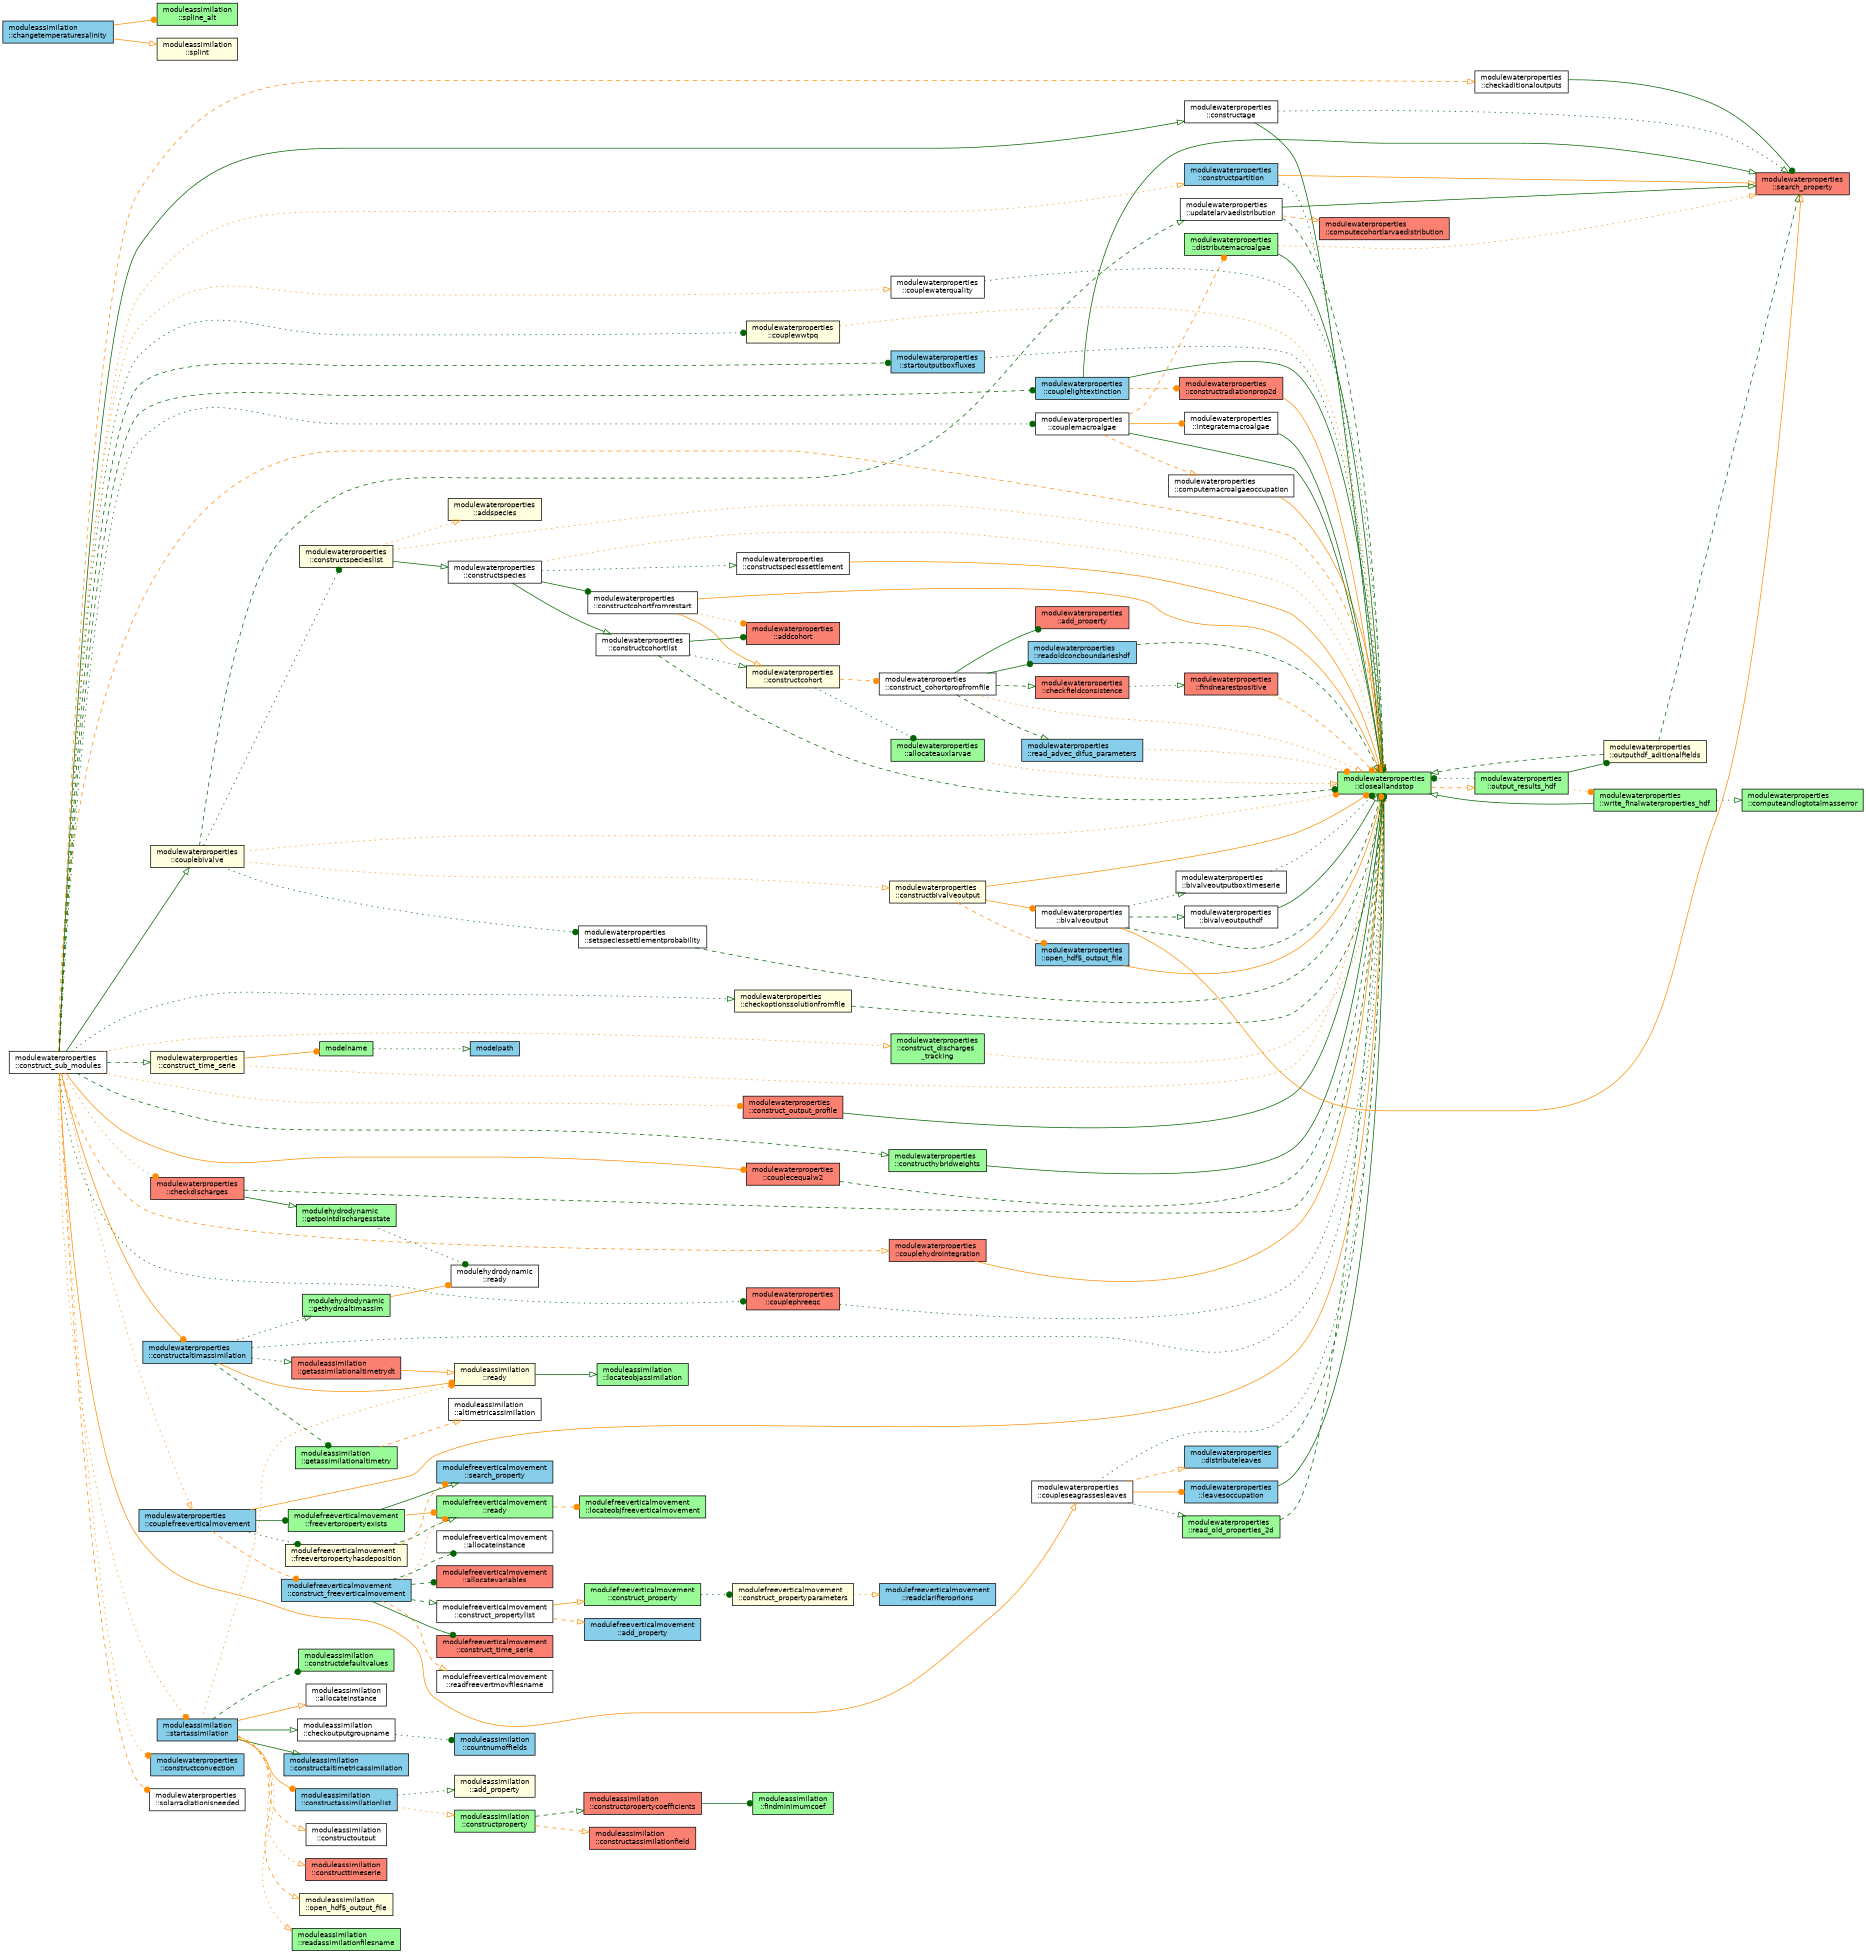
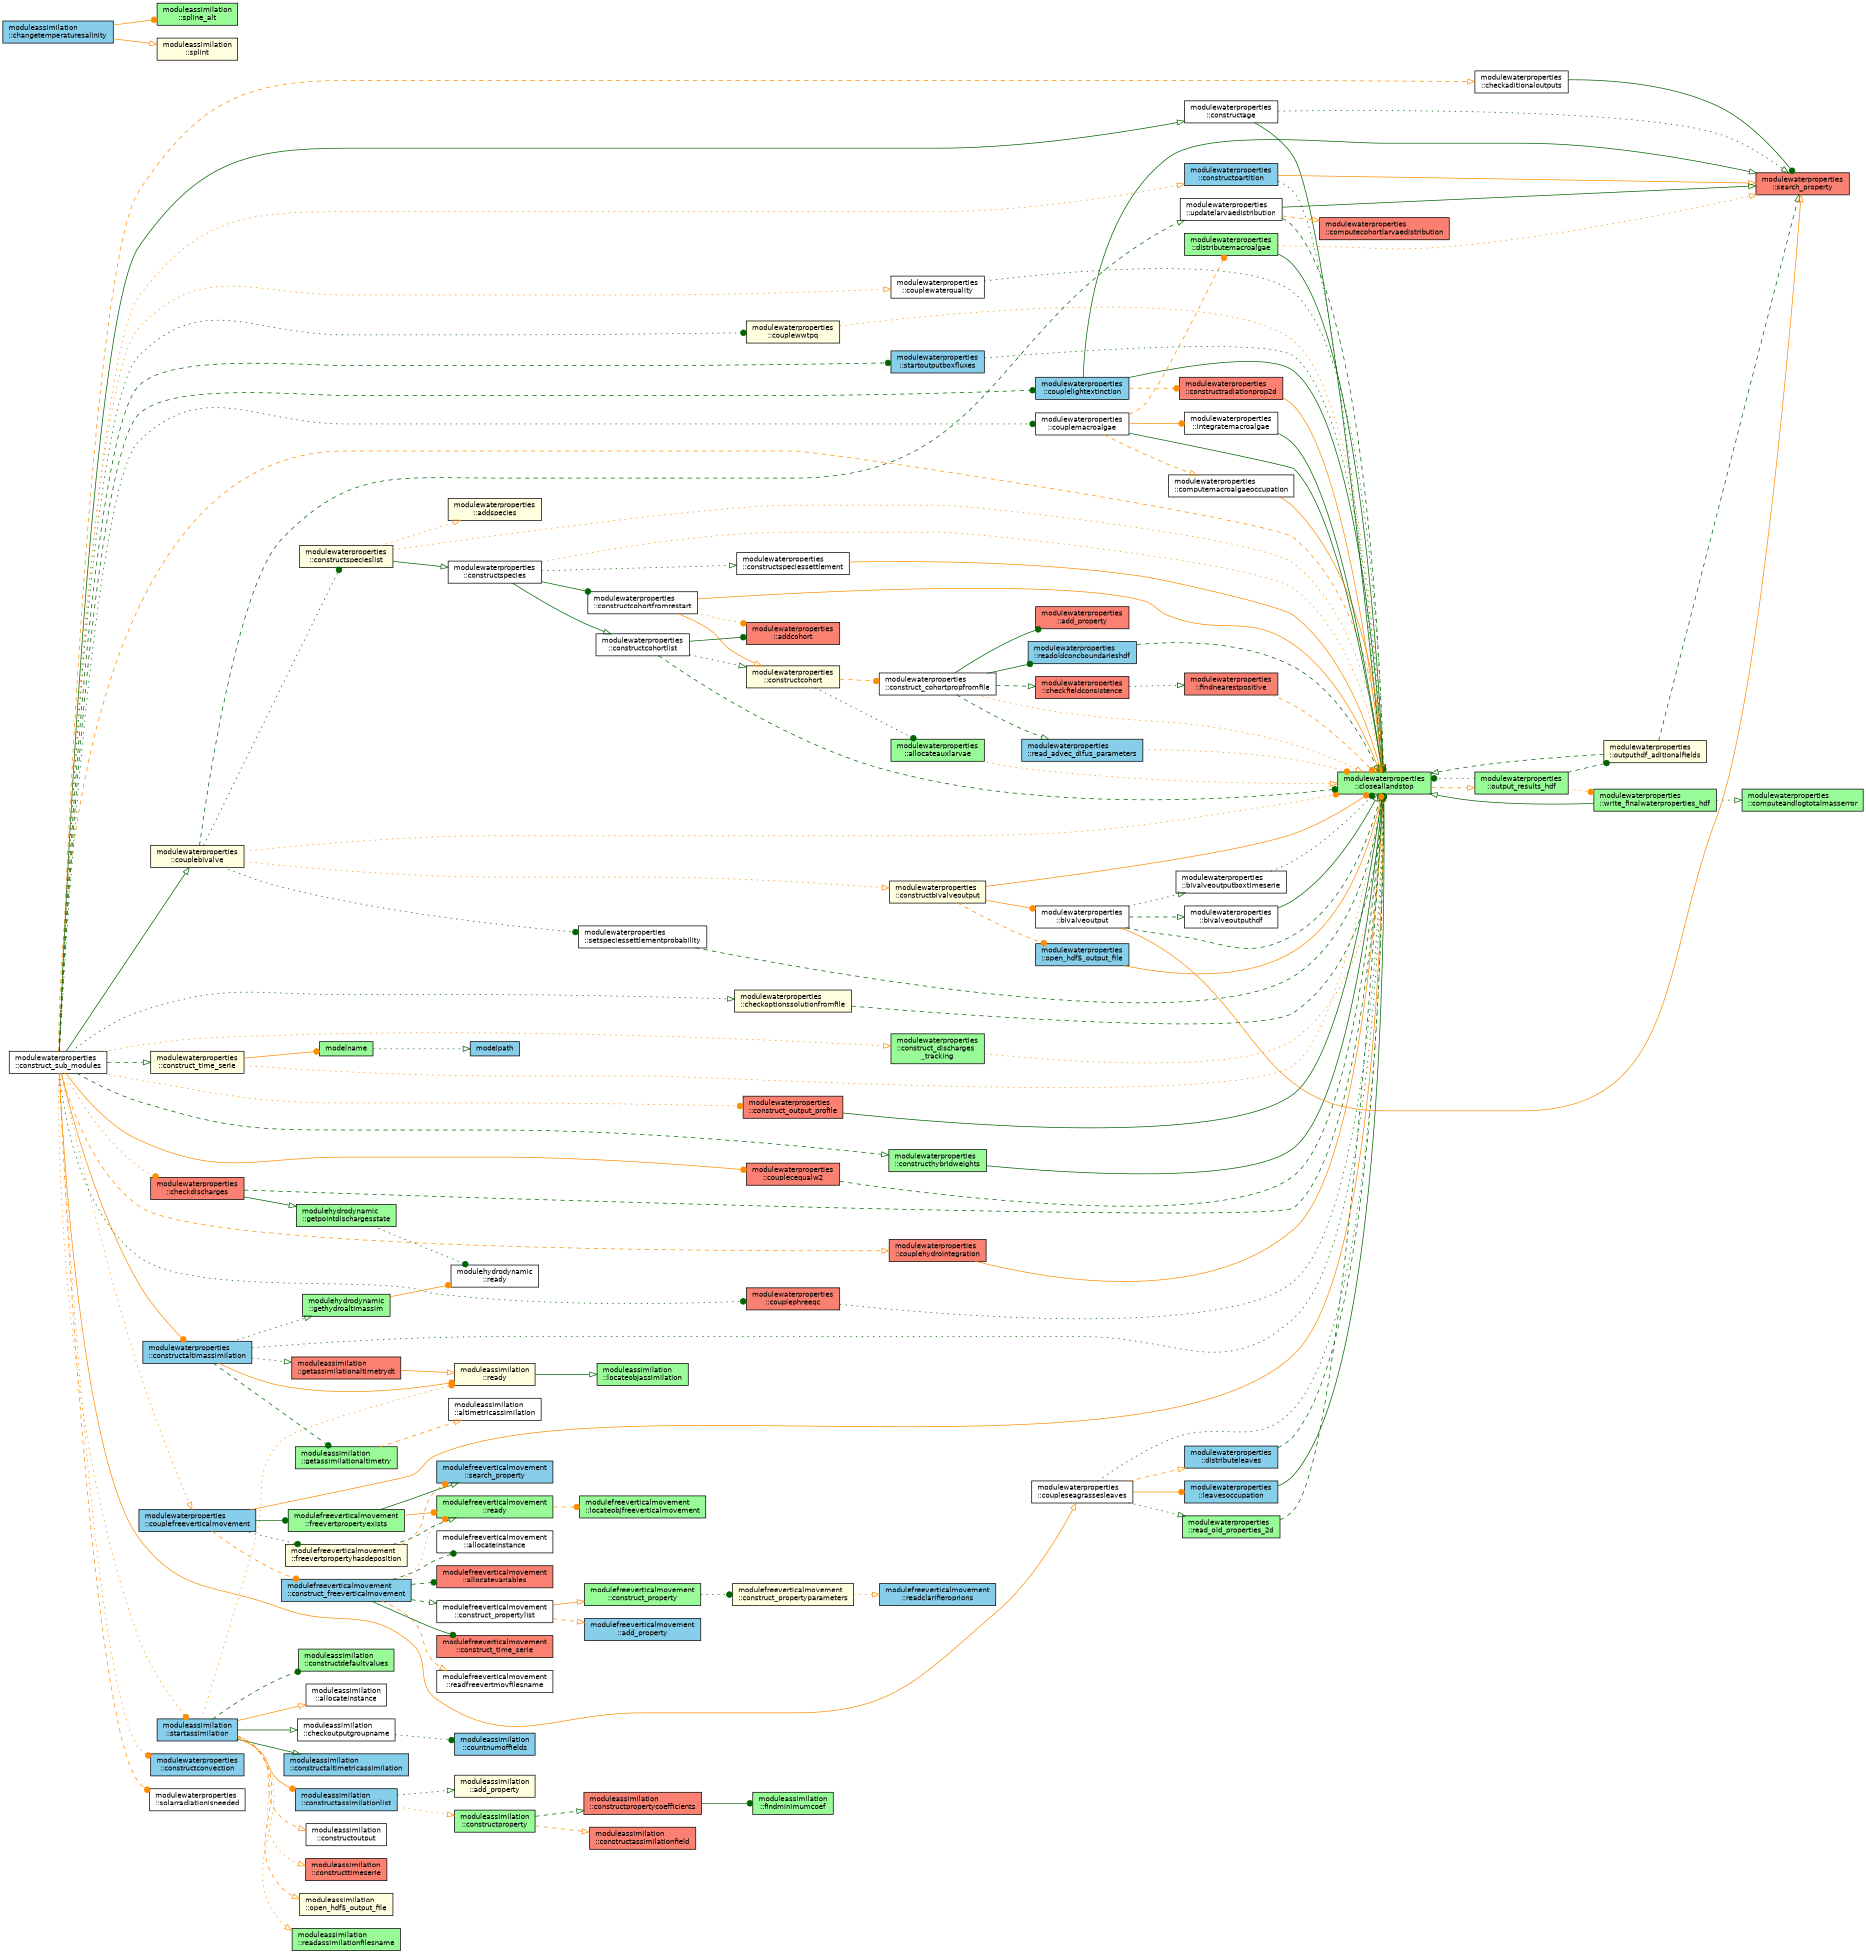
(1585, 768) -> (1585, 768)
